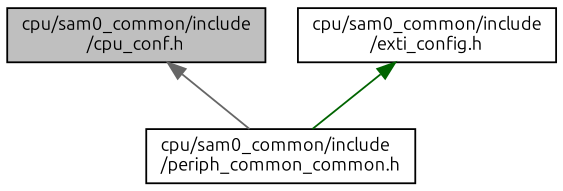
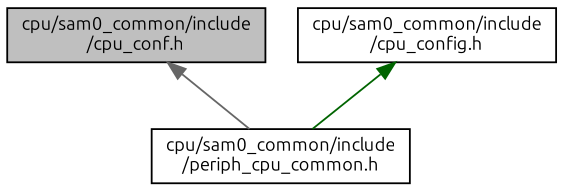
(427, 35) -> (427, 35)
(281, 156) -> (281, 156)
